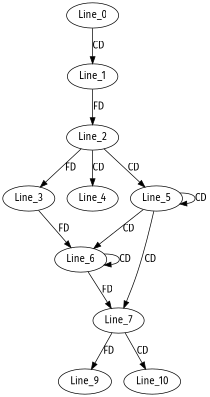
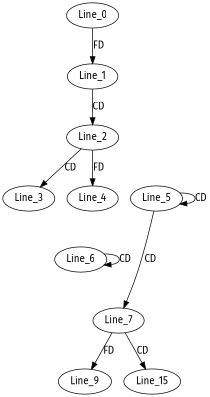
(99, 46) -> (99, 46)
(99, 107) -> (99, 107)
(122, 165) -> none
(71, 168) -> (71, 168)
(99, 168) -> (99, 168)
(52, 226) -> none
(121, 227) -> none
(98, 287) -> none
(152, 382) -> (152, 382)
